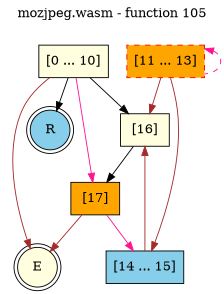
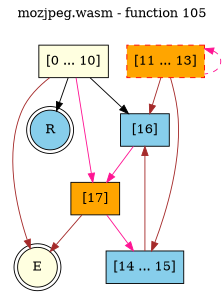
(145, 130) -> (145, 130)
(123, 161) -> (123, 161)
